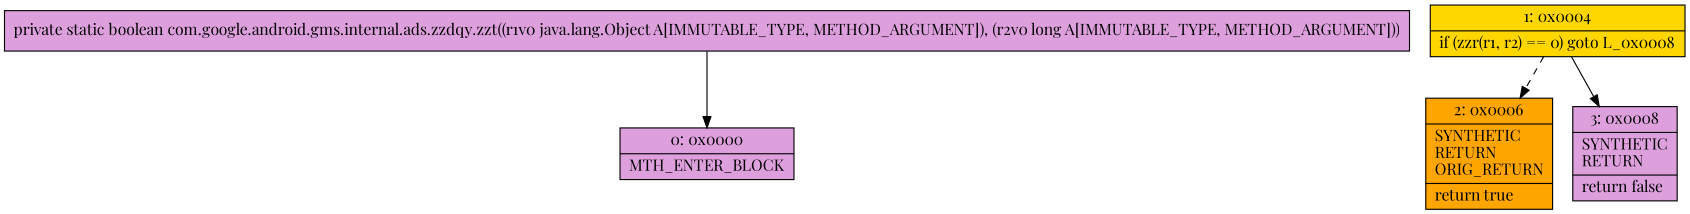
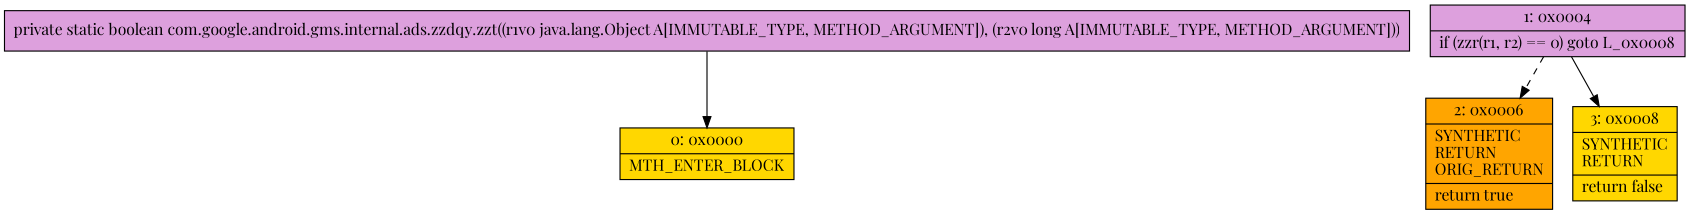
(1558, 31) -> (1558, 31)
(707, 154) -> (707, 154)
(1625, 154) -> (1625, 154)
